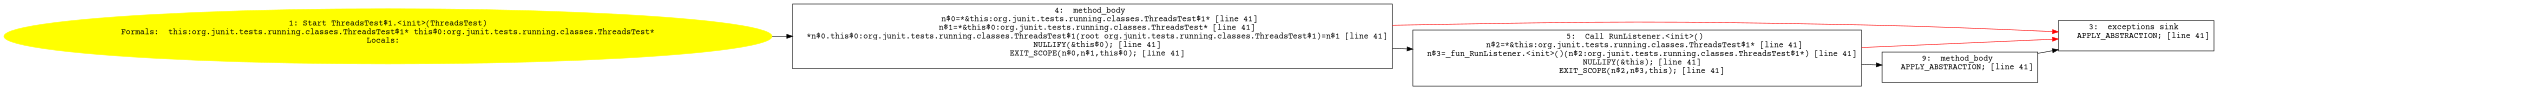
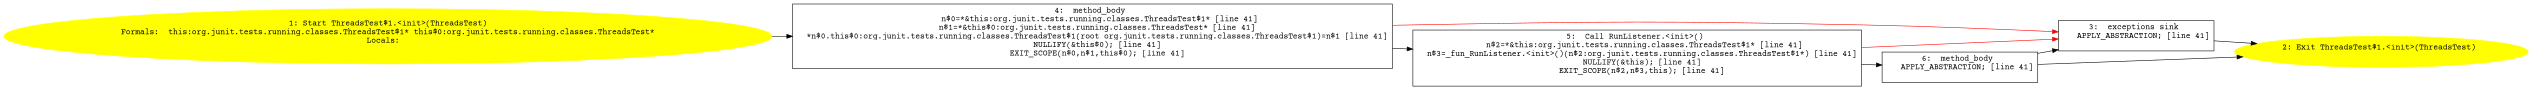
none -> (2381, 52)
(1960, 67) -> (1960, 67)
